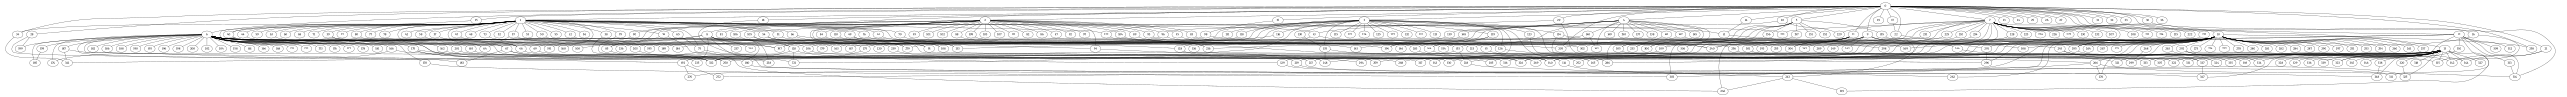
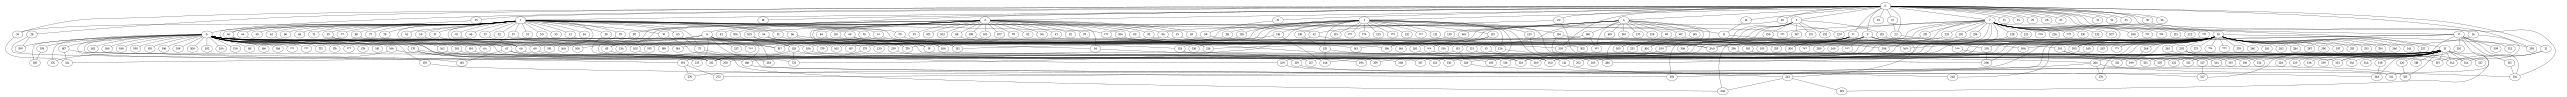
(975, 57) -> (1302, 49)
